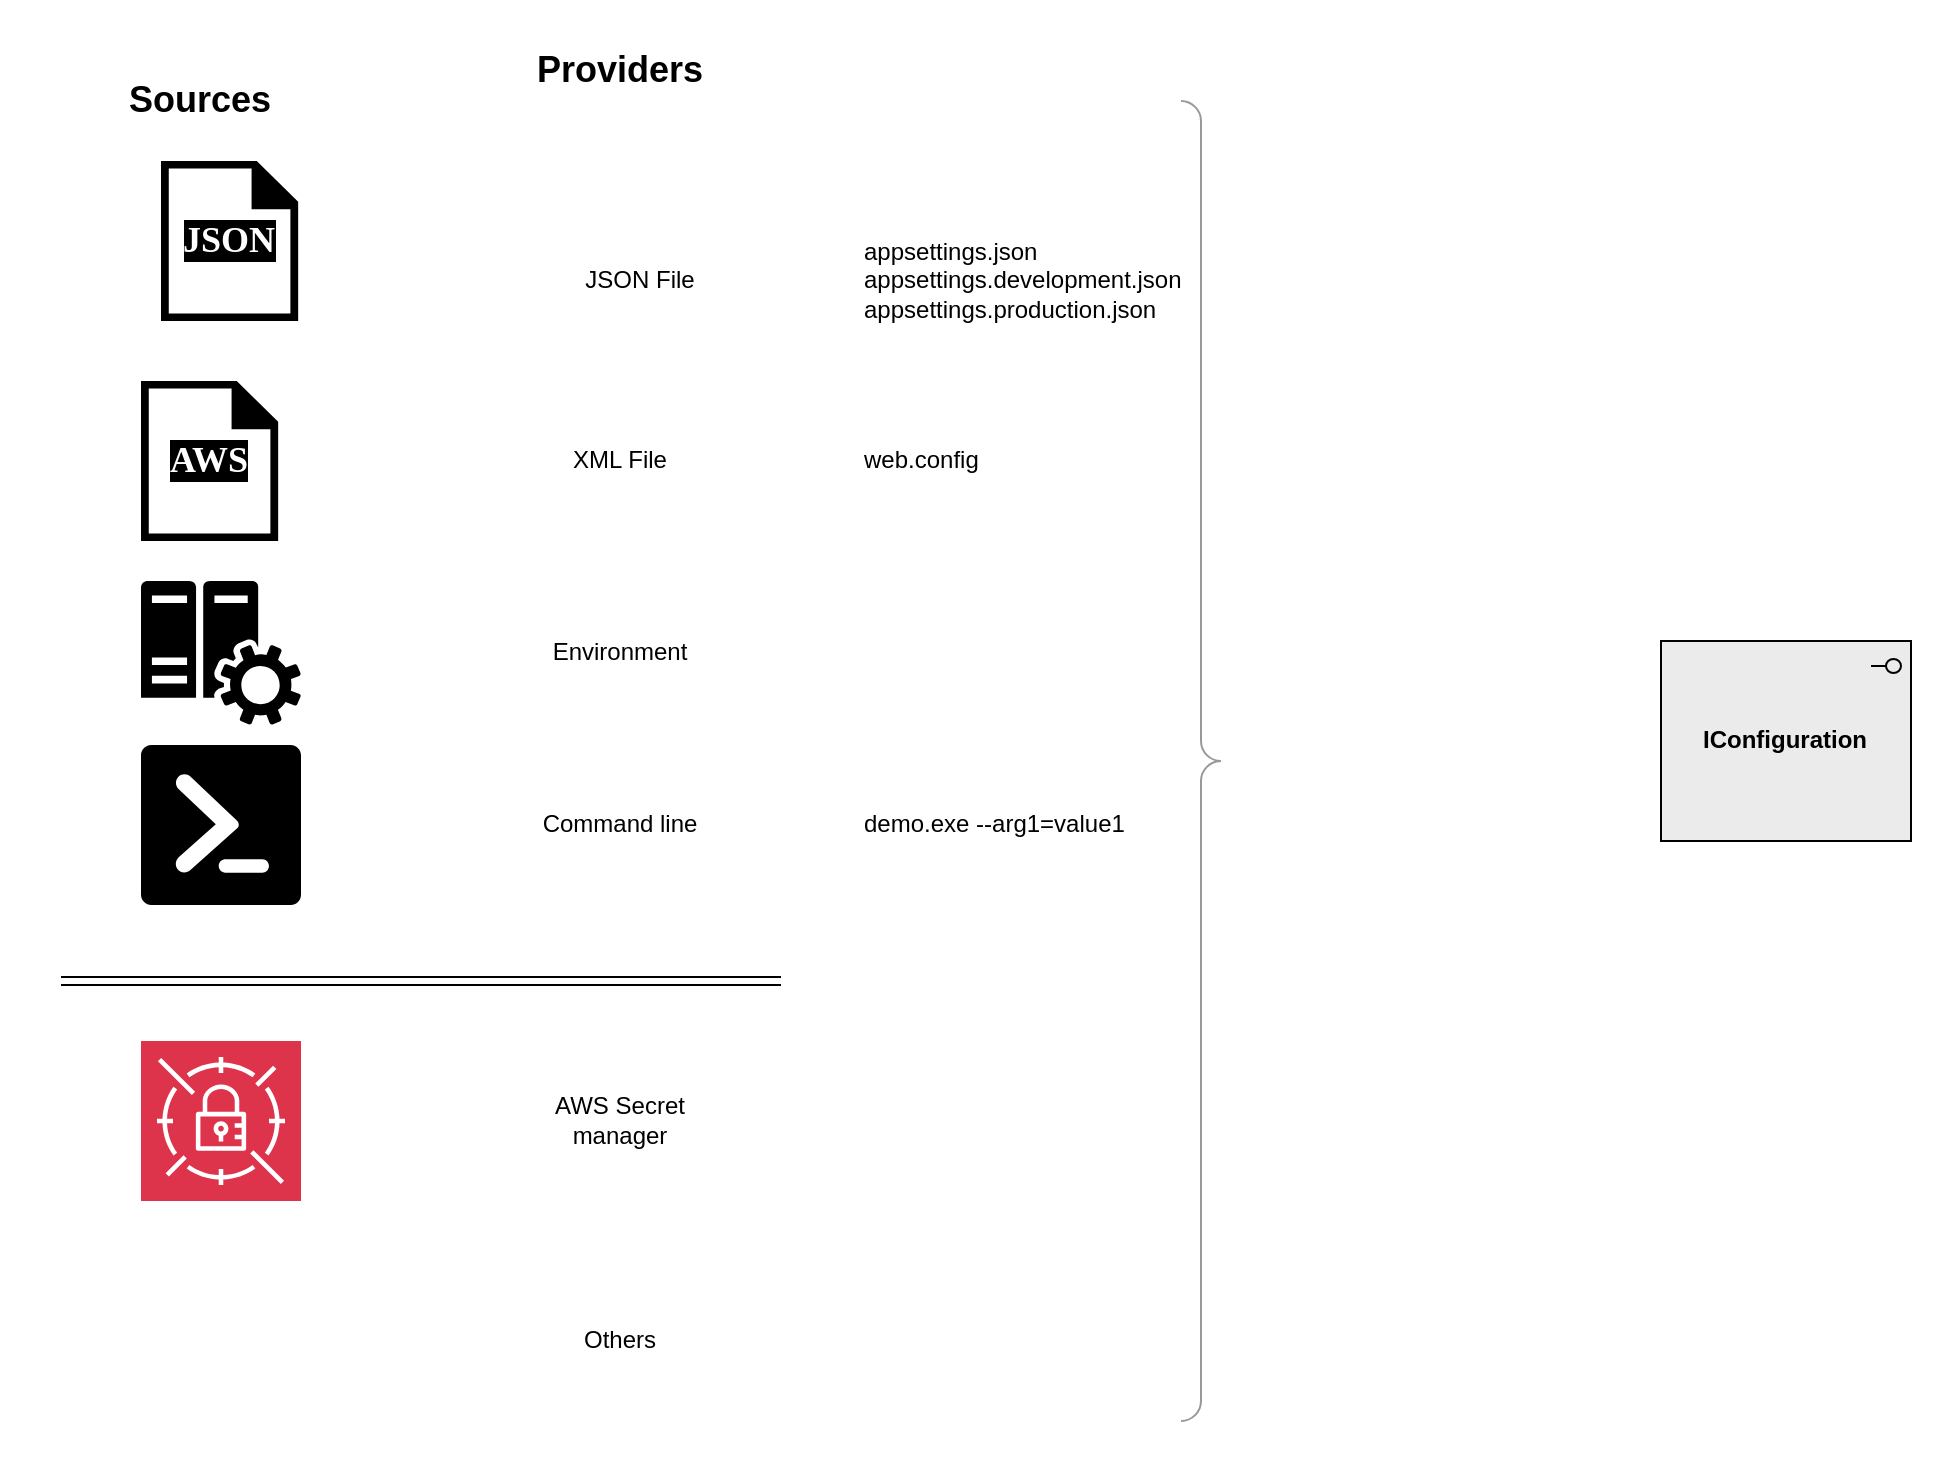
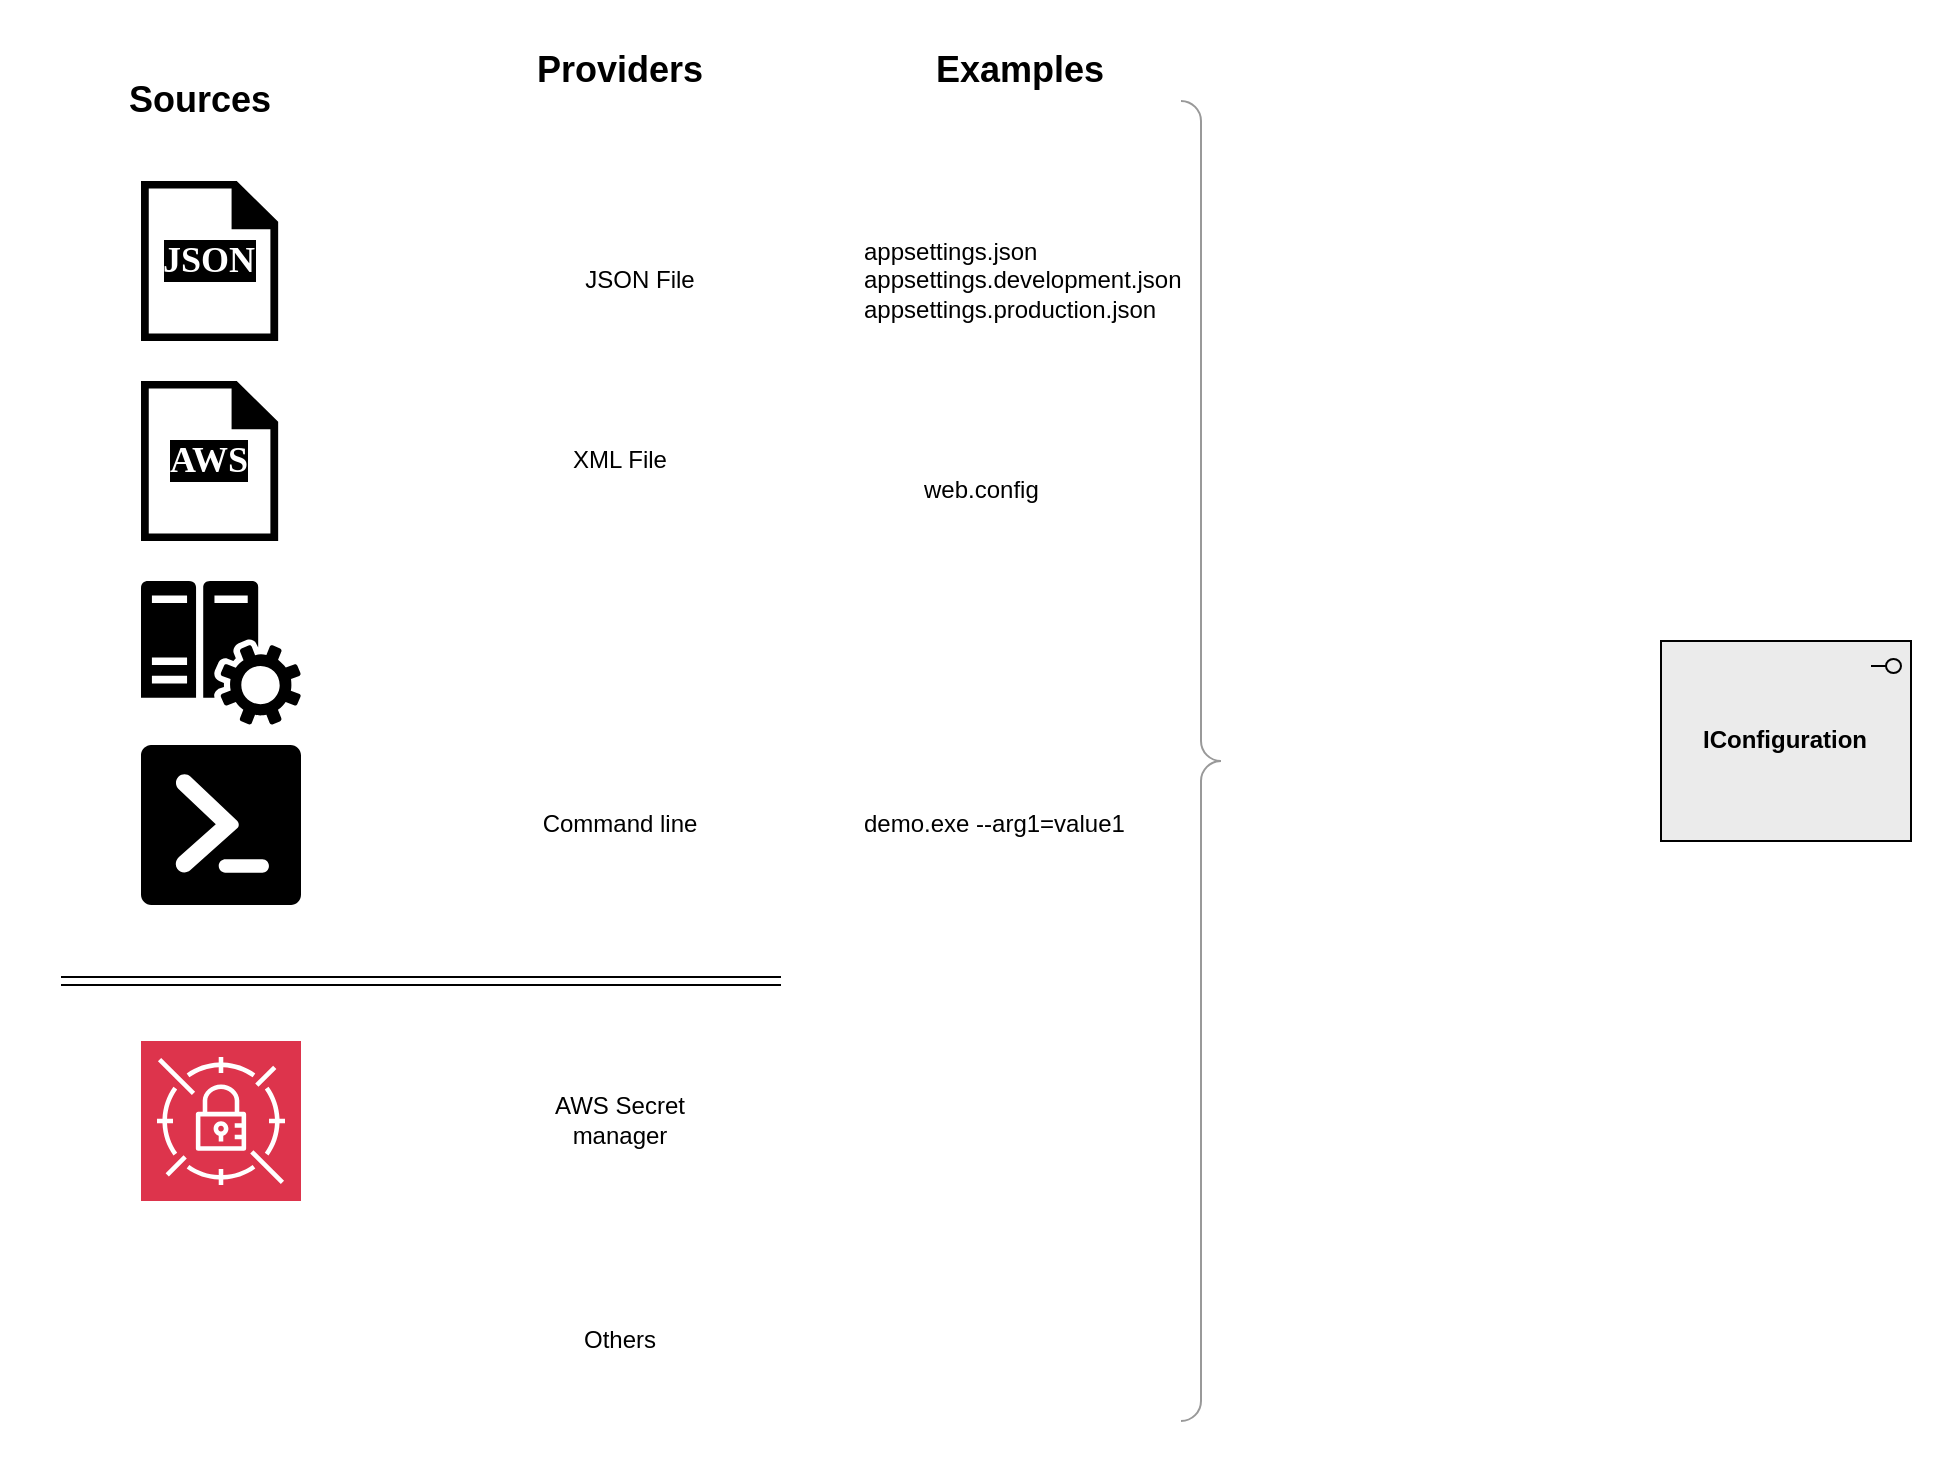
none -> (1021, 71)
(230, 241) -> (210, 261)
(921, 461) -> (981, 491)
(621, 653) -> none
